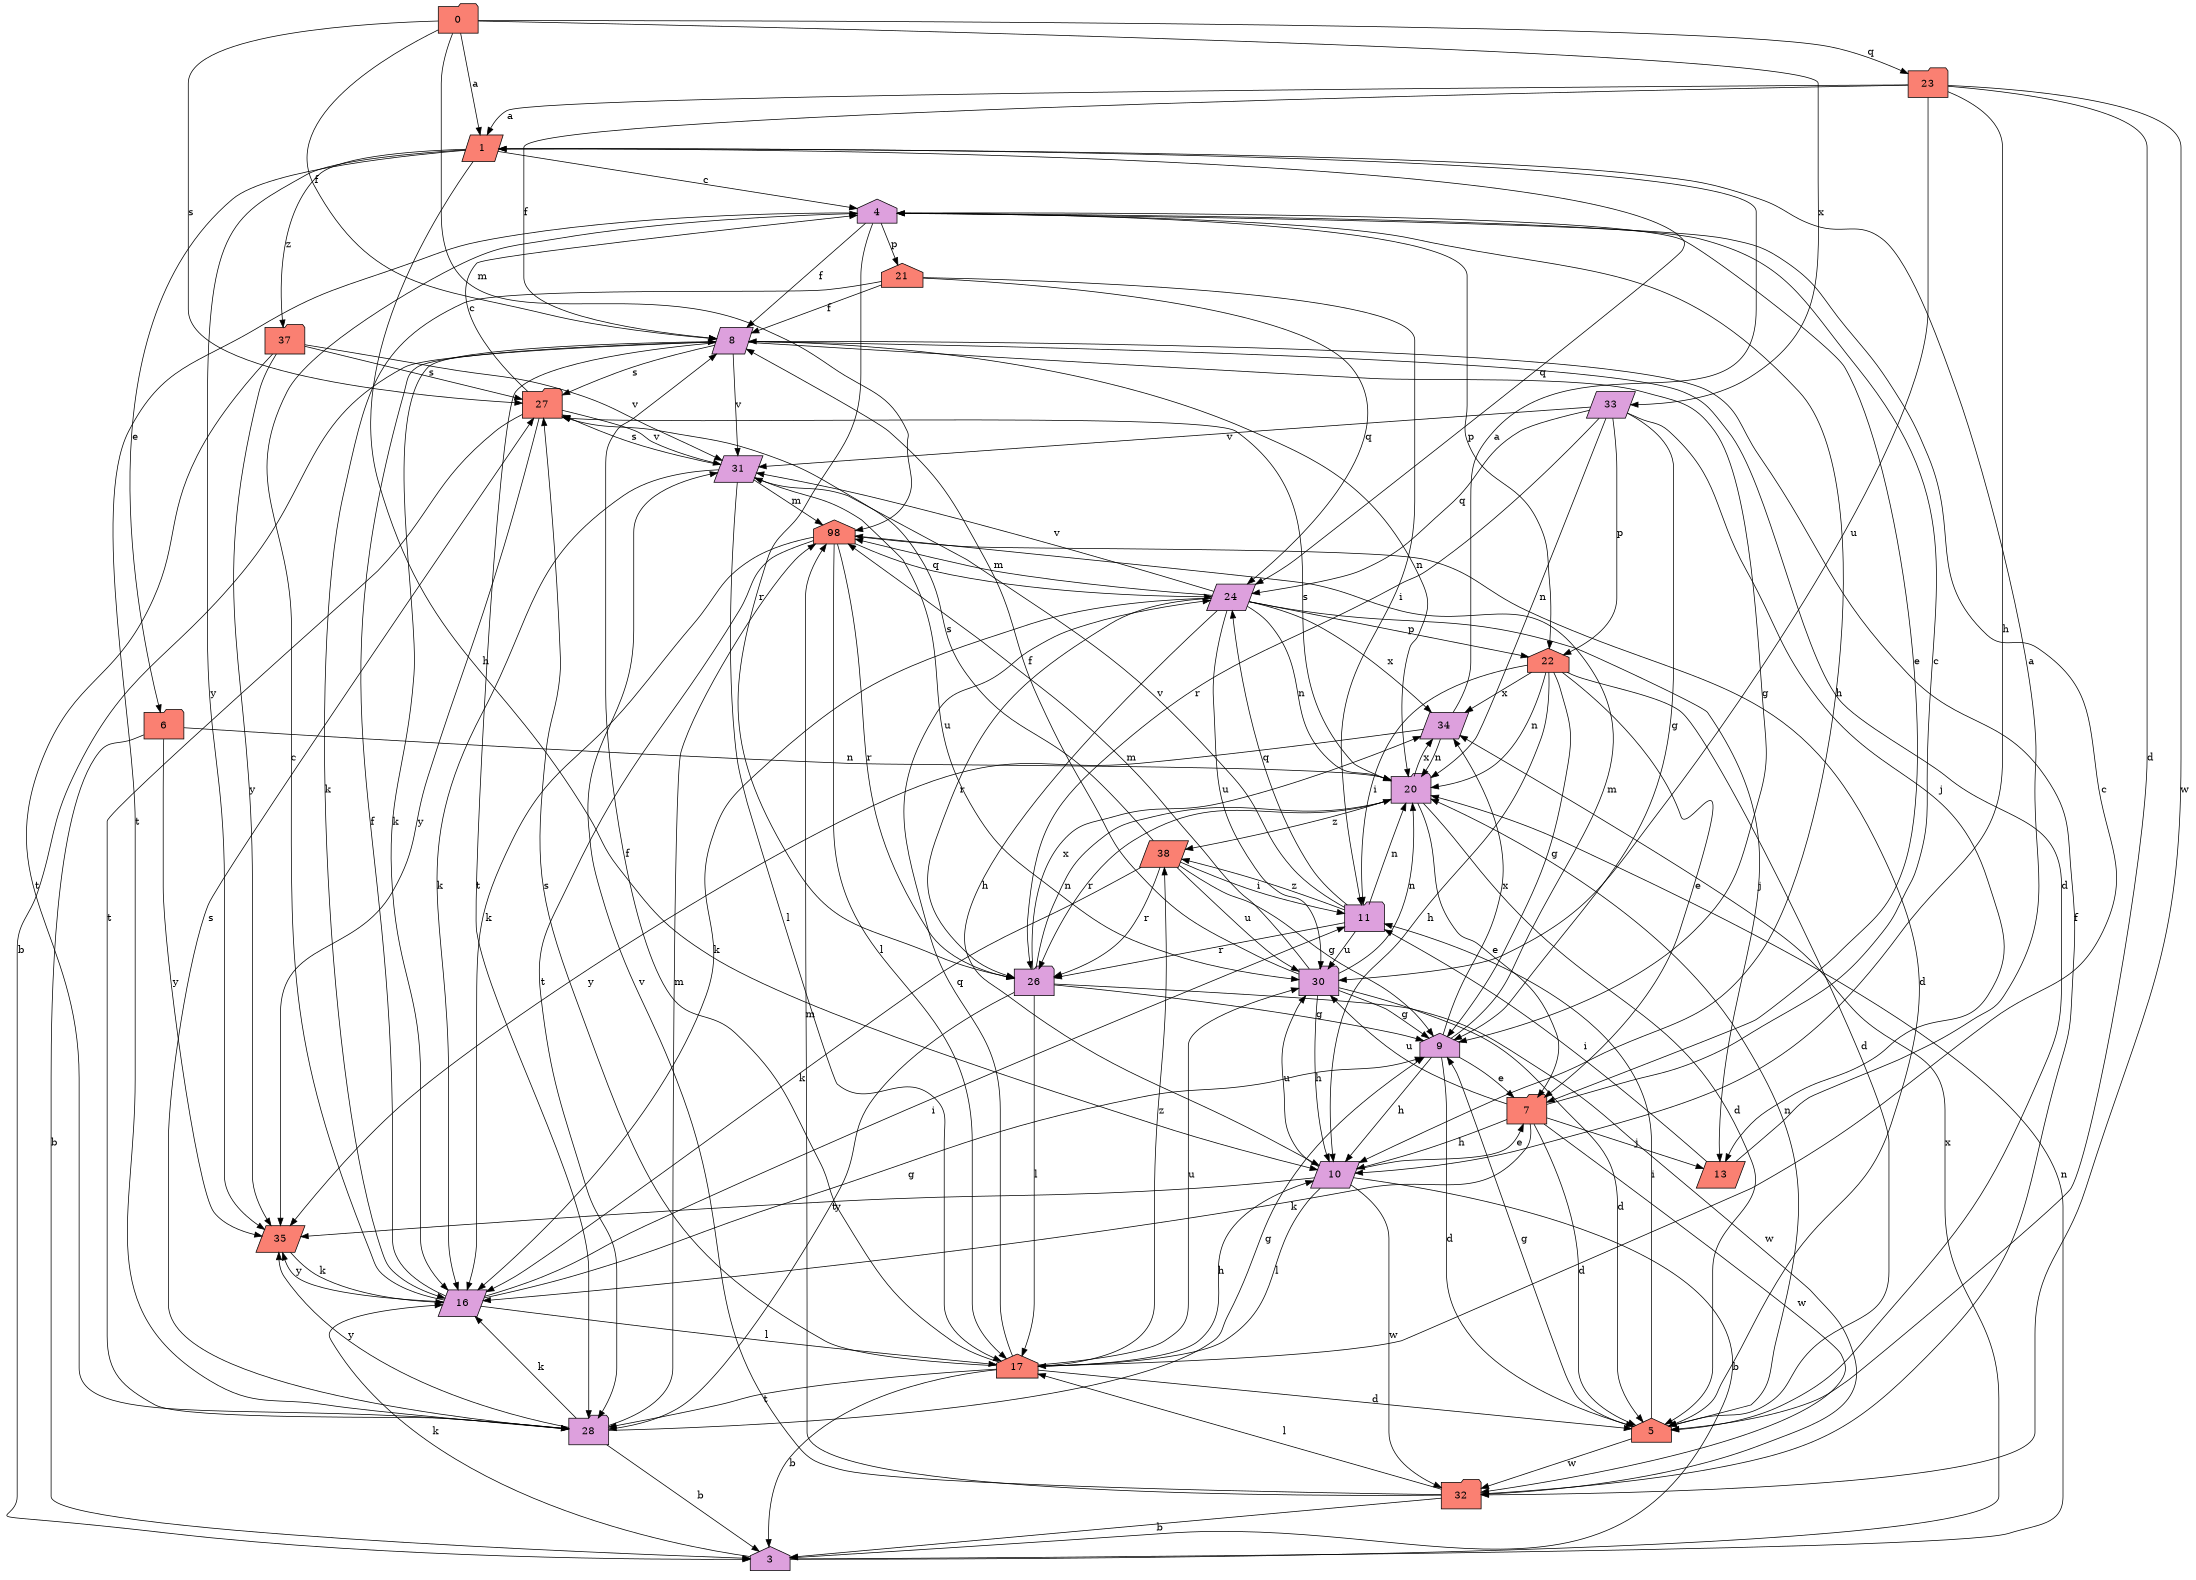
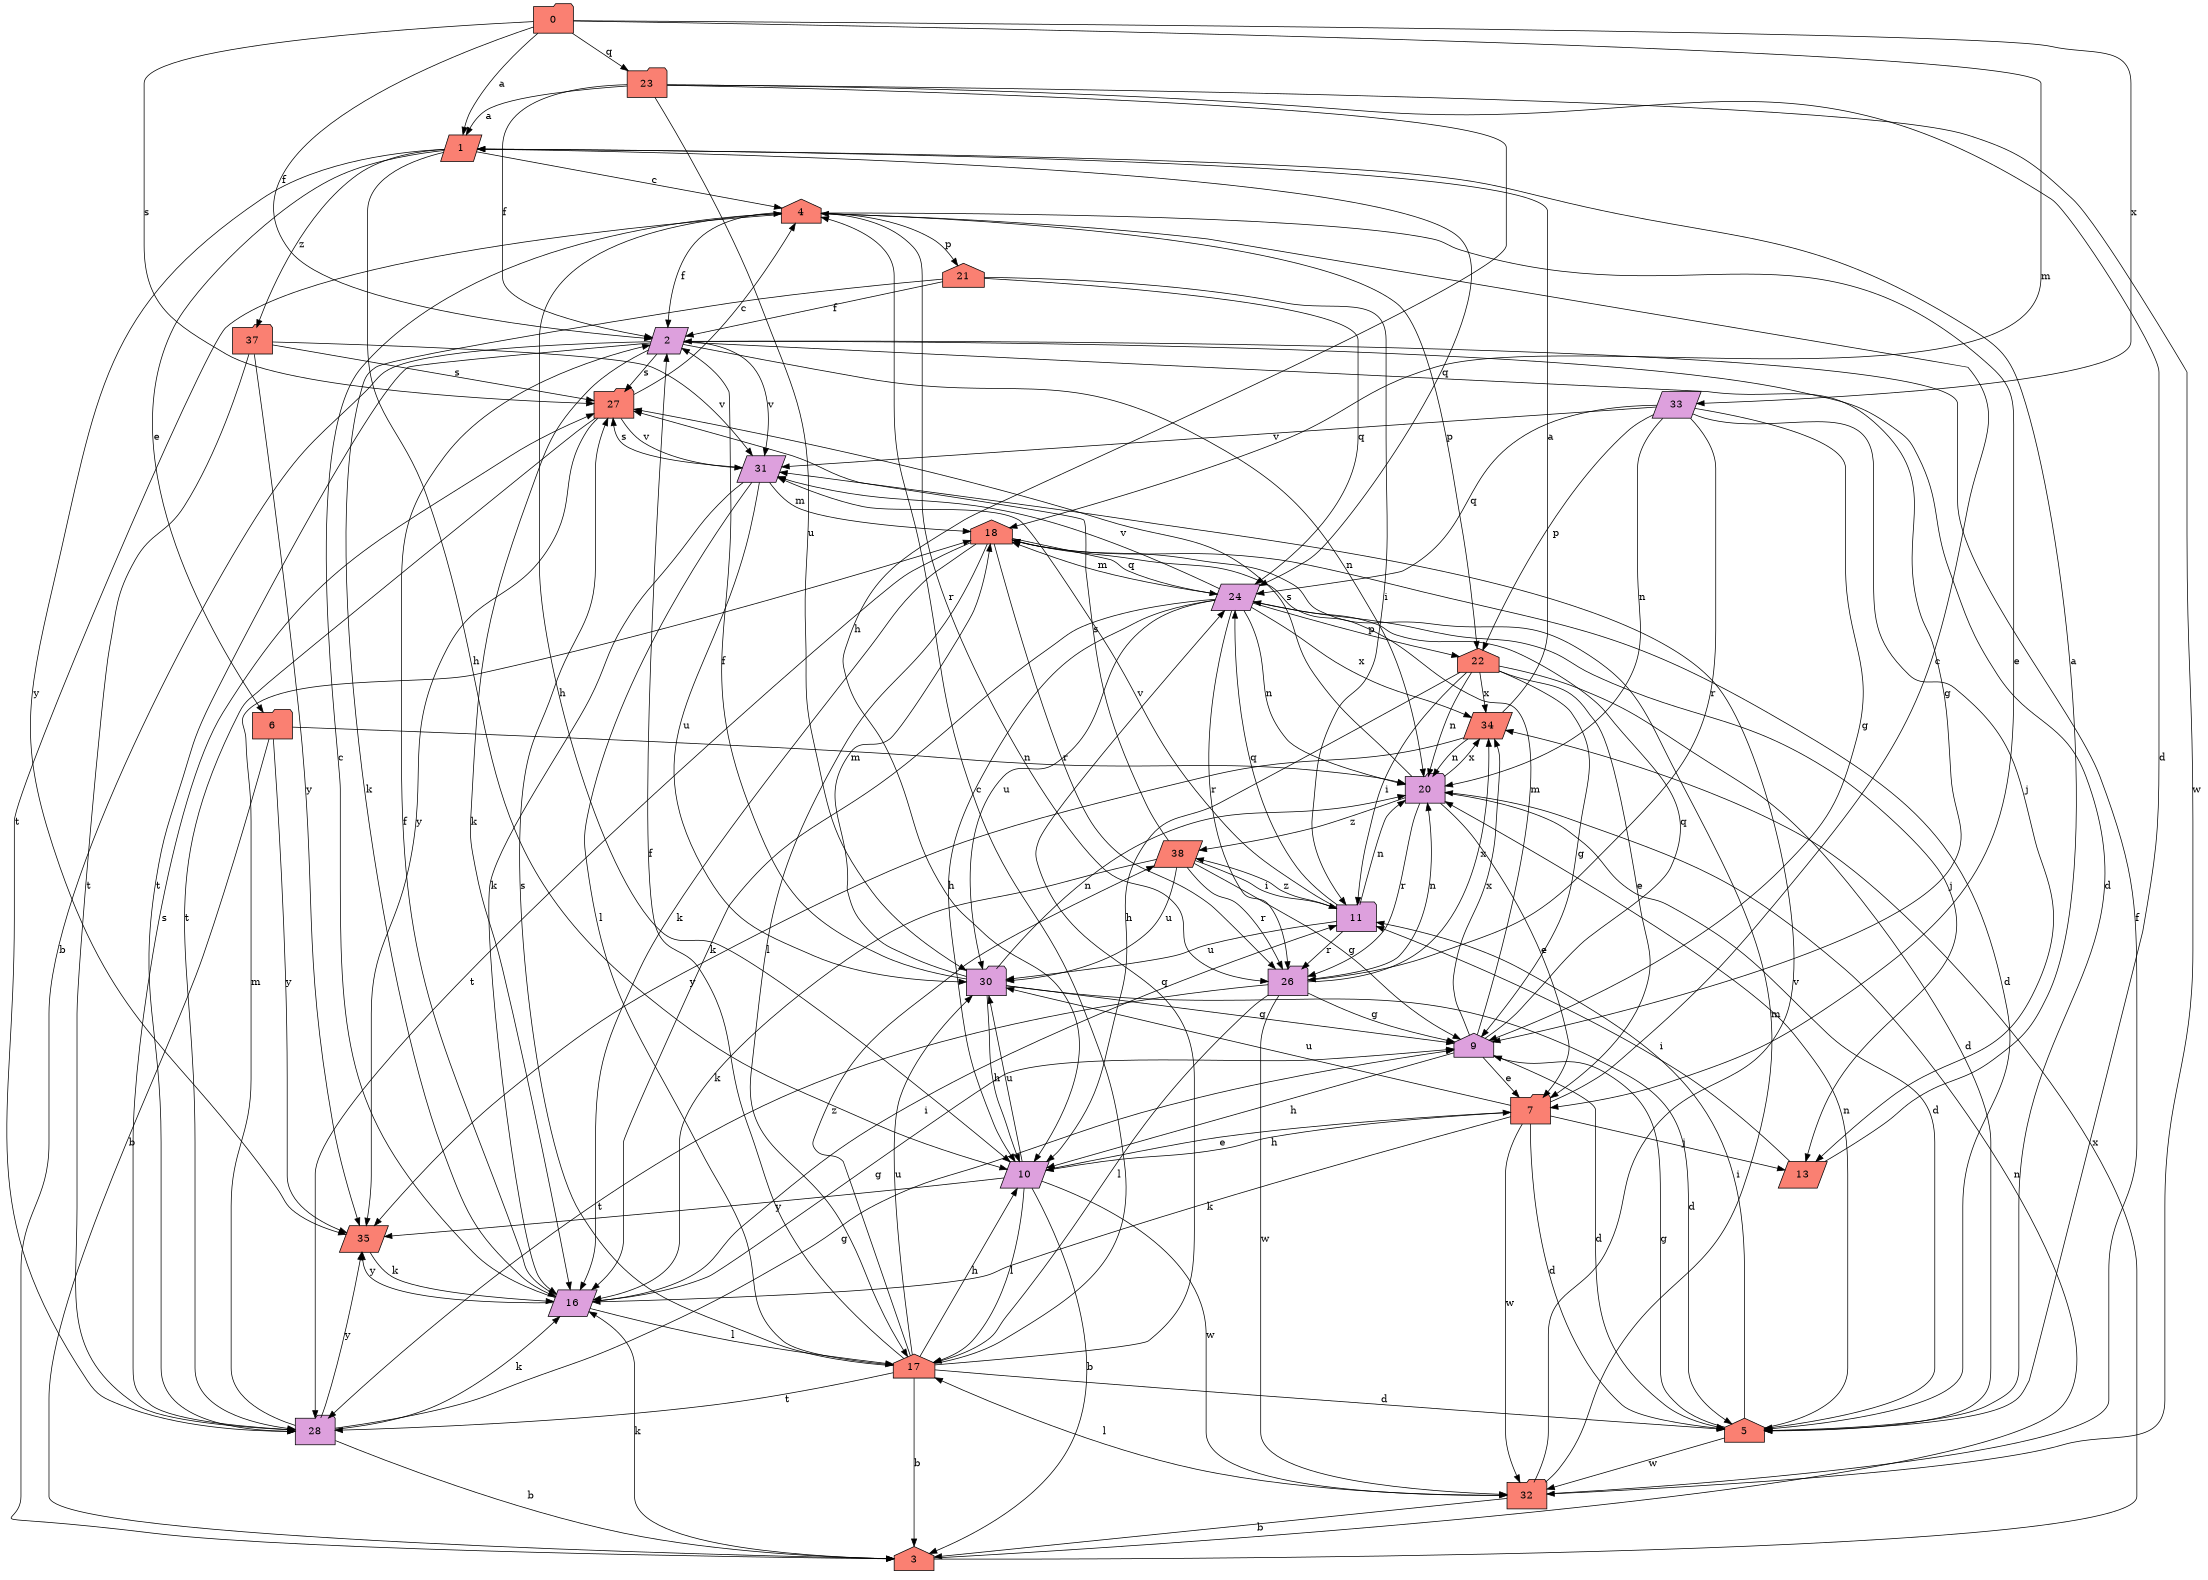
(877, 212) -> (801, 212)
(733, 341) -> (668, 341)
(834, 533) -> (991, 533)
(1444, 726) -> (1488, 726)
none -> (1626, 737)
(770, 1560) -> (914, 1560)
